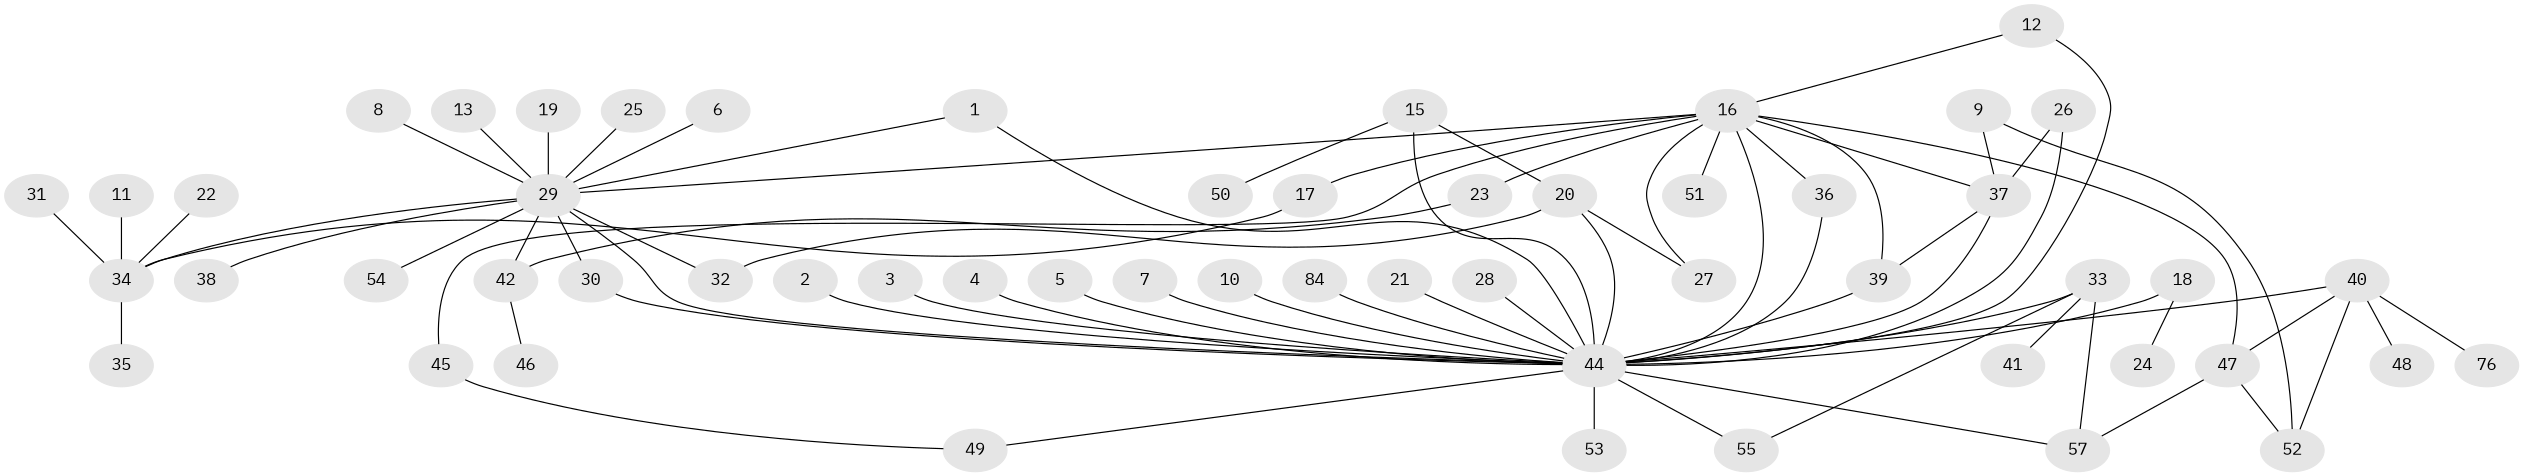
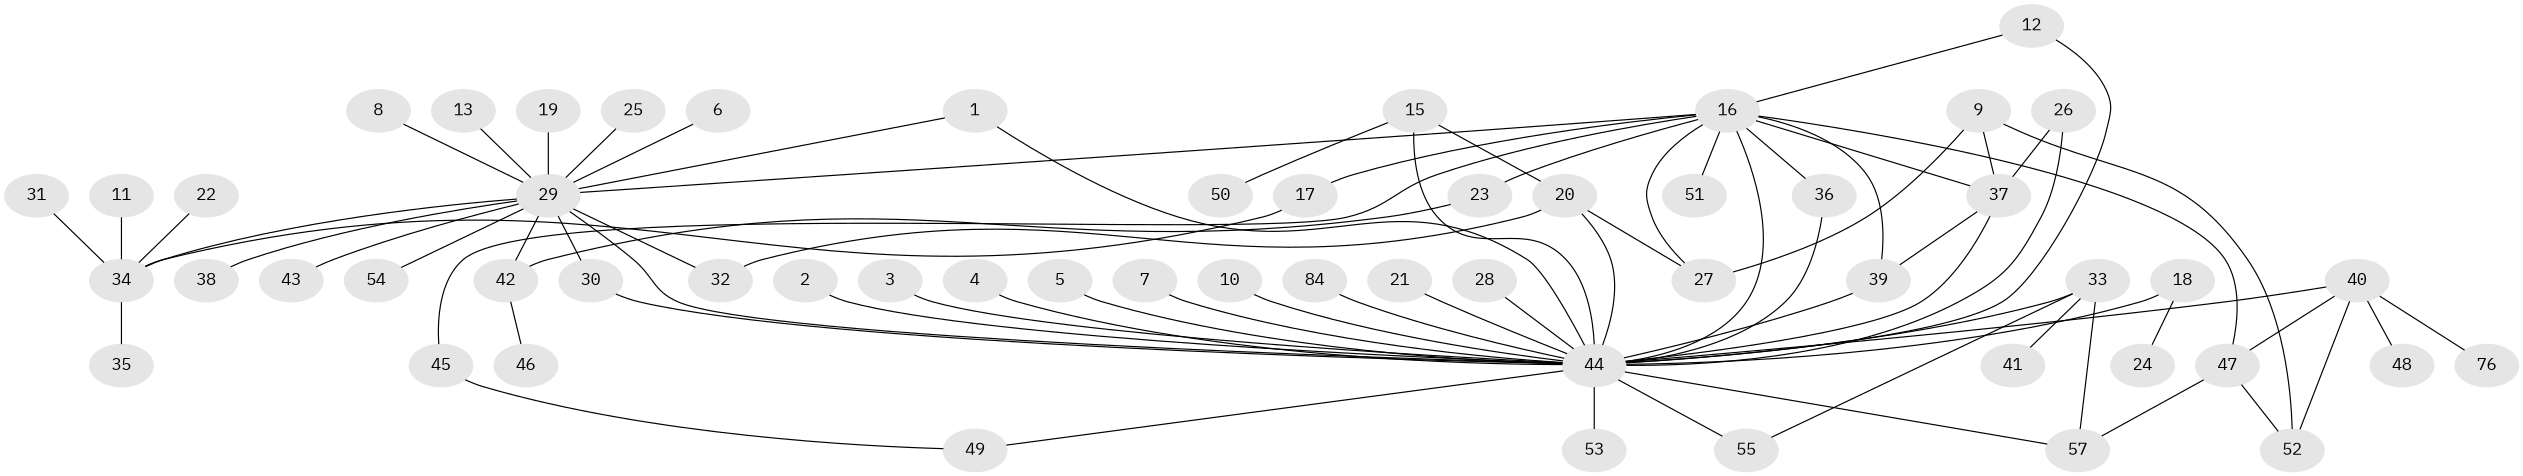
none -> (1861, 220)
none -> (291, 281)
